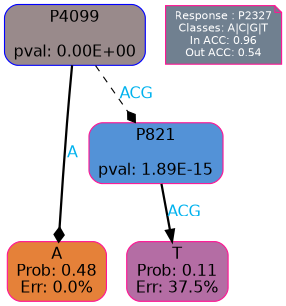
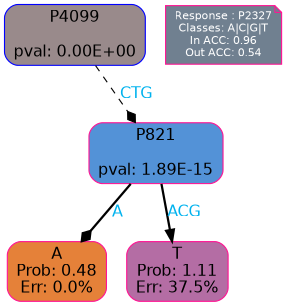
(136, 94) -> (136, 94)
(65, 147) -> (111, 207)
(177, 271) -> (177, 271)
